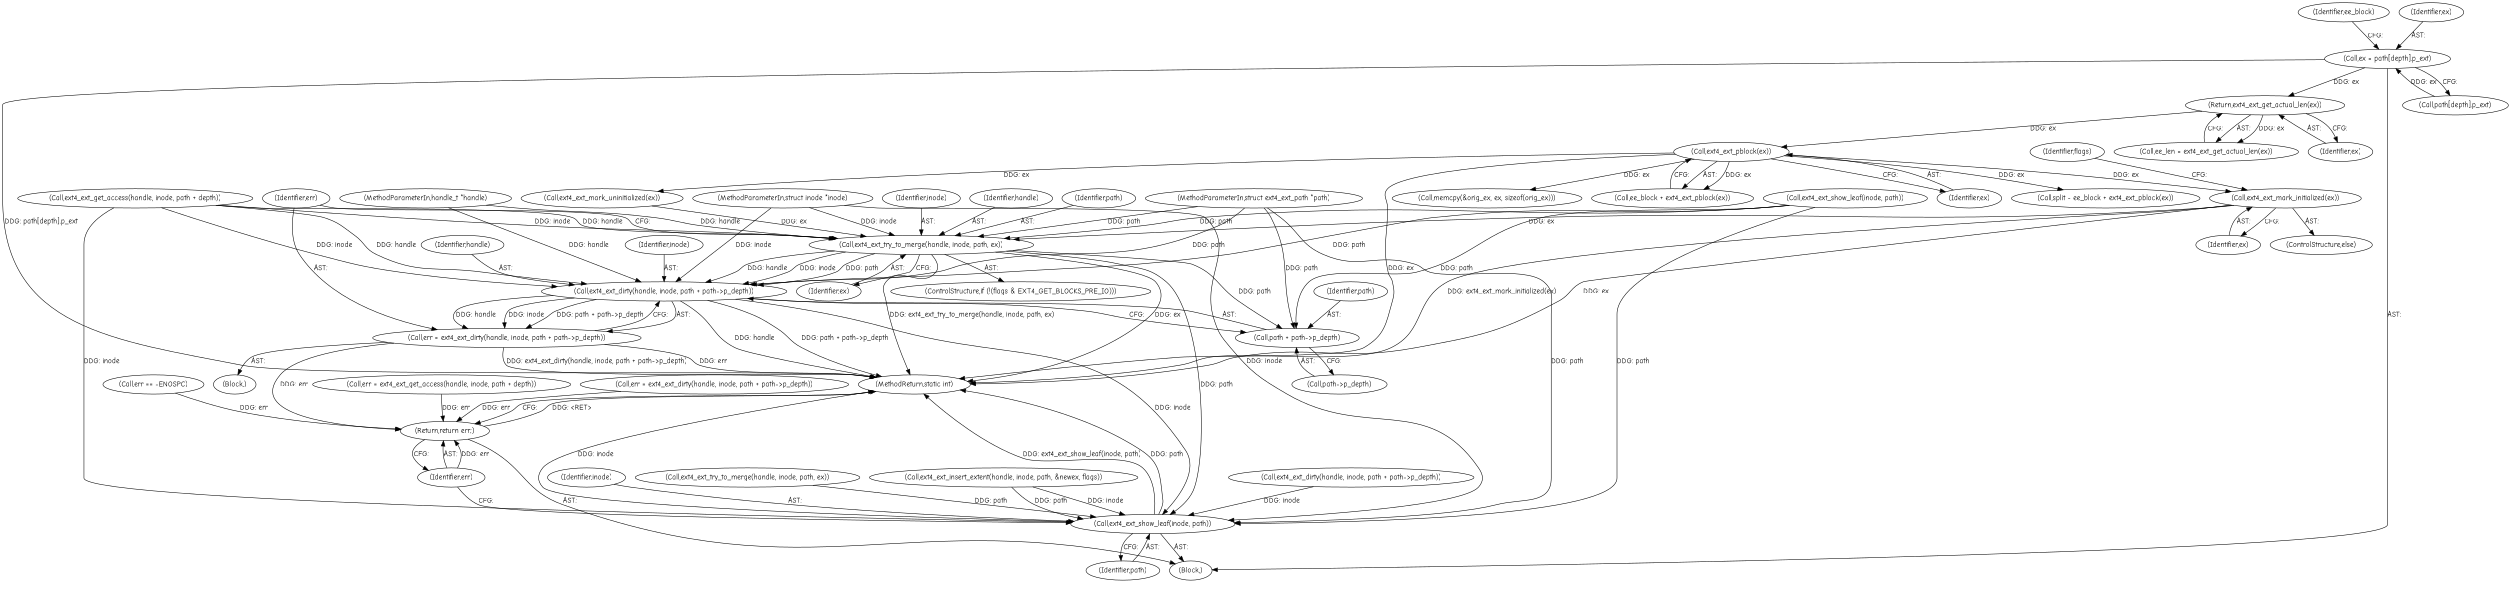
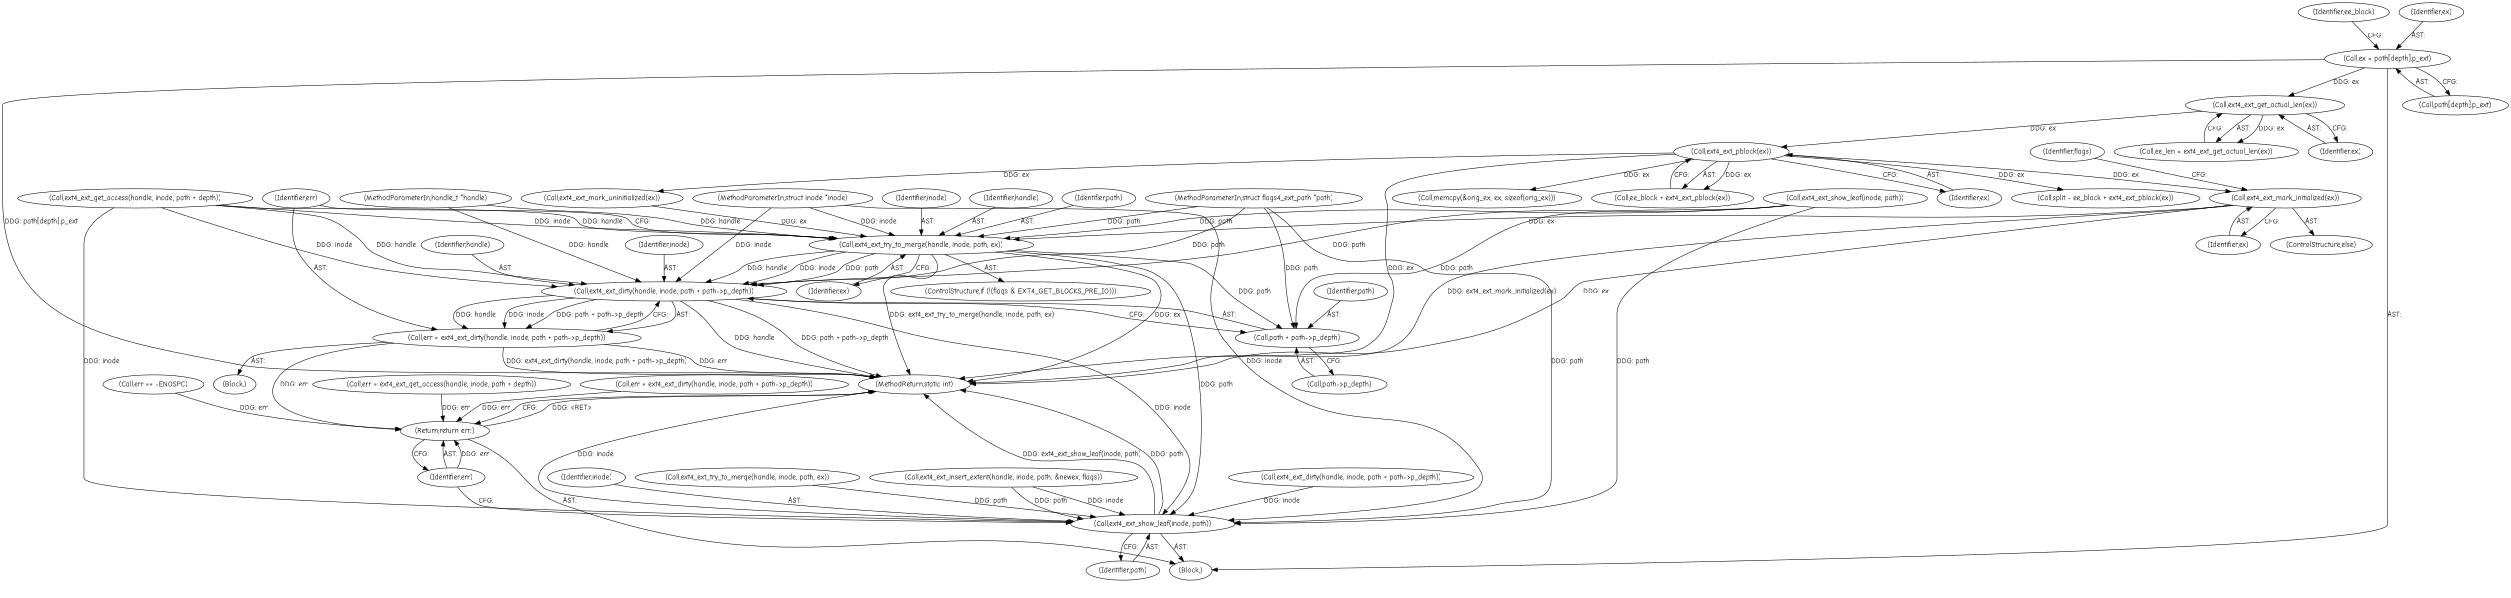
(2424, 82) -> (2424, 82)
(2265, 105) -> (2265, 105)
(1254, 198) -> (1254, 198)
